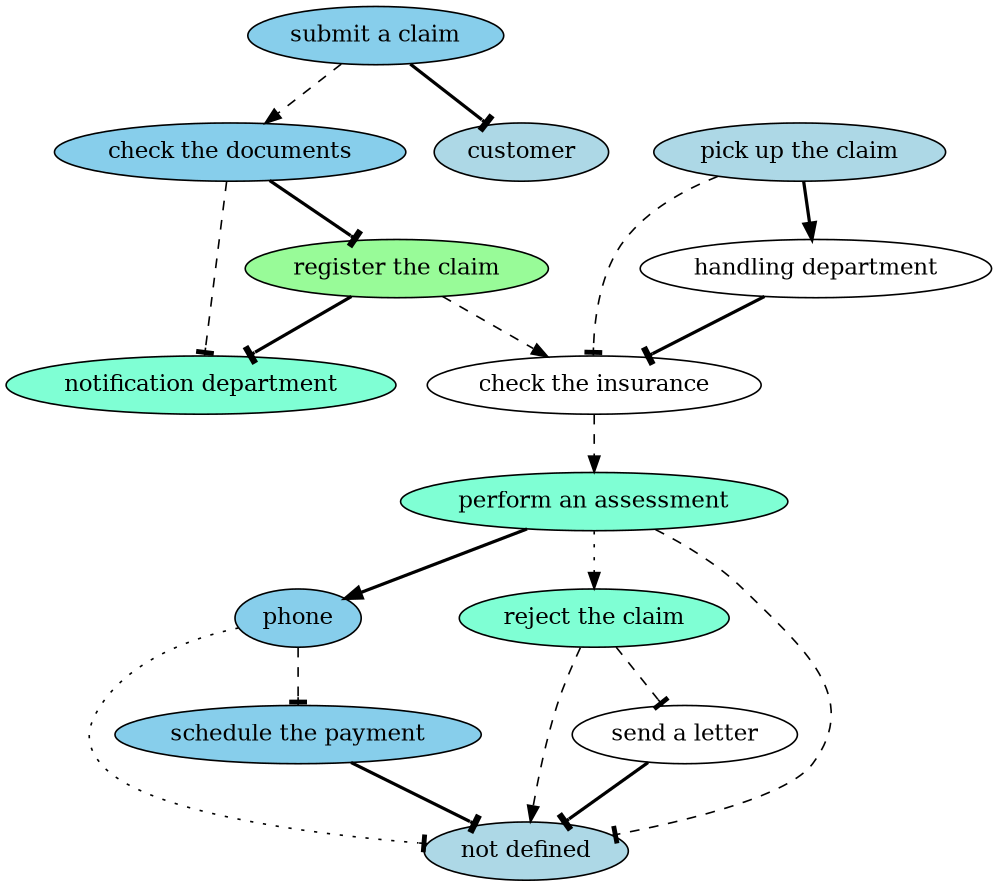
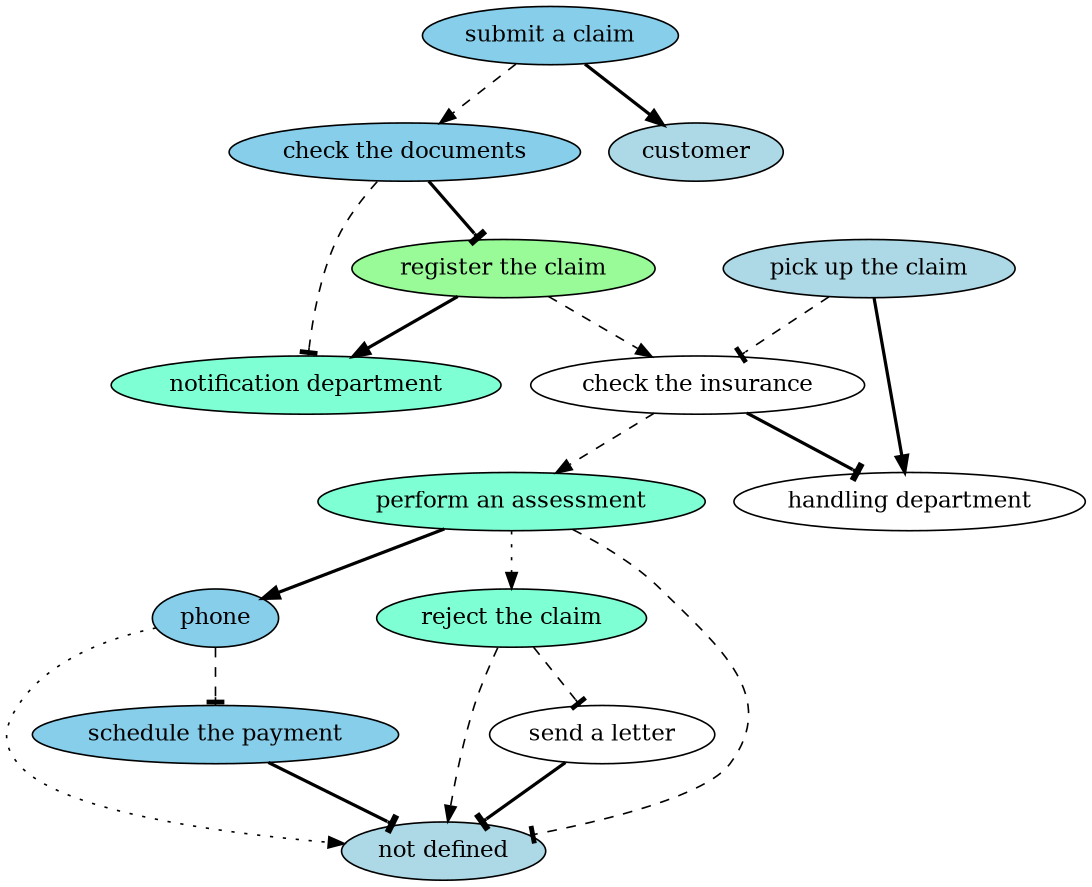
(446, 92) -> (617, 89)
(303, 324) -> (413, 322)
(709, 325) -> (800, 441)
(145, 792) -> (59, 791)
